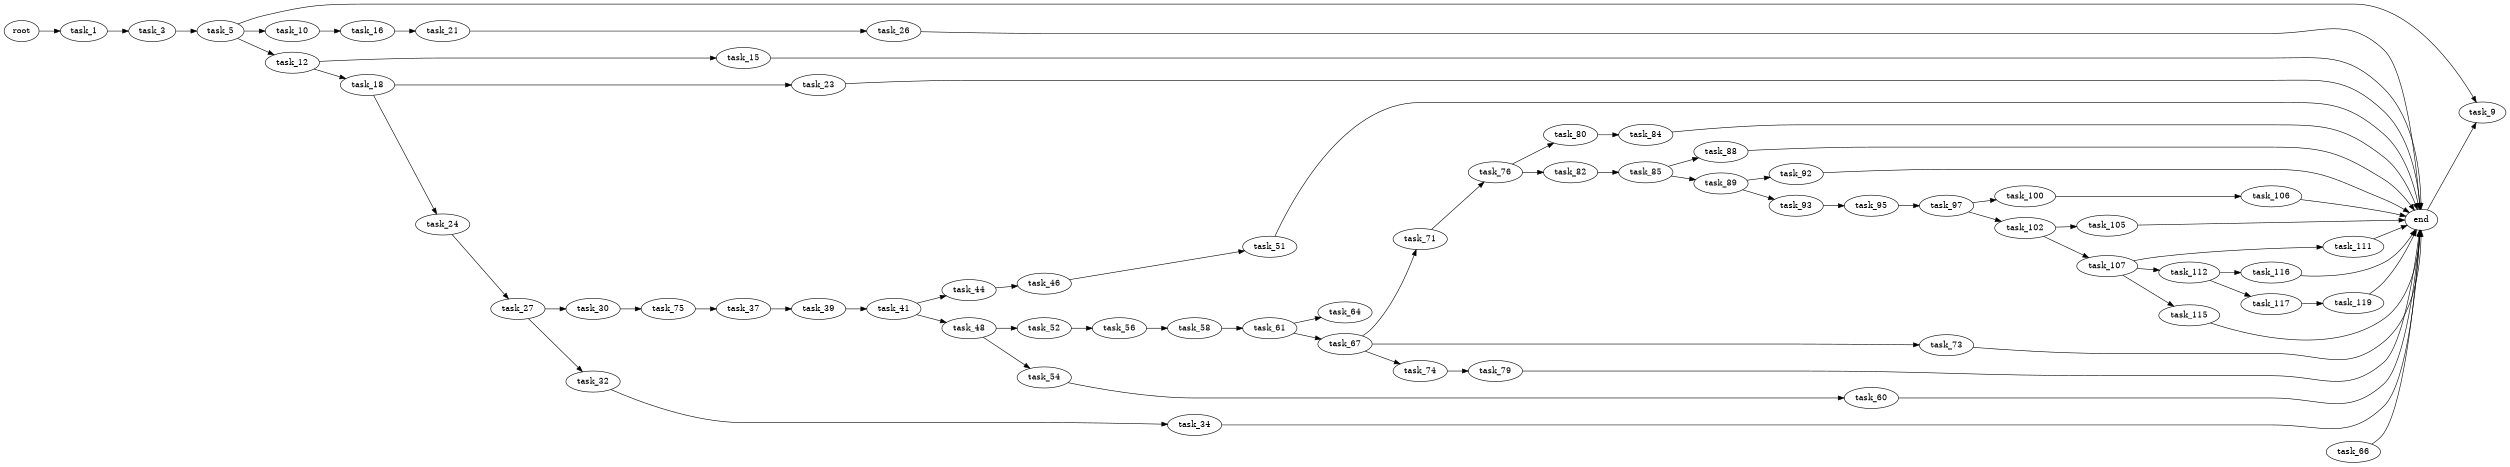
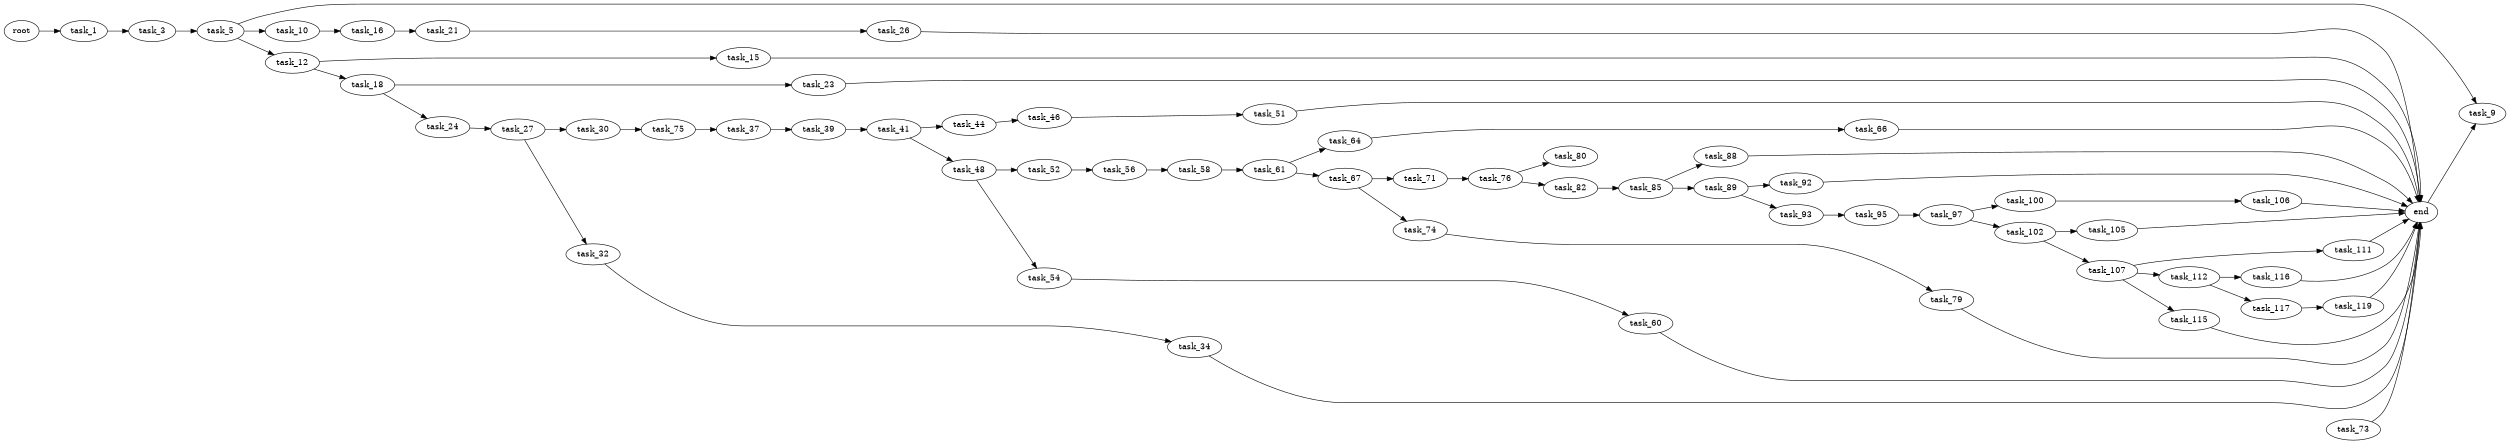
none -> (1604, 130)
(1646, 135) -> none
(1643, 344) -> none
